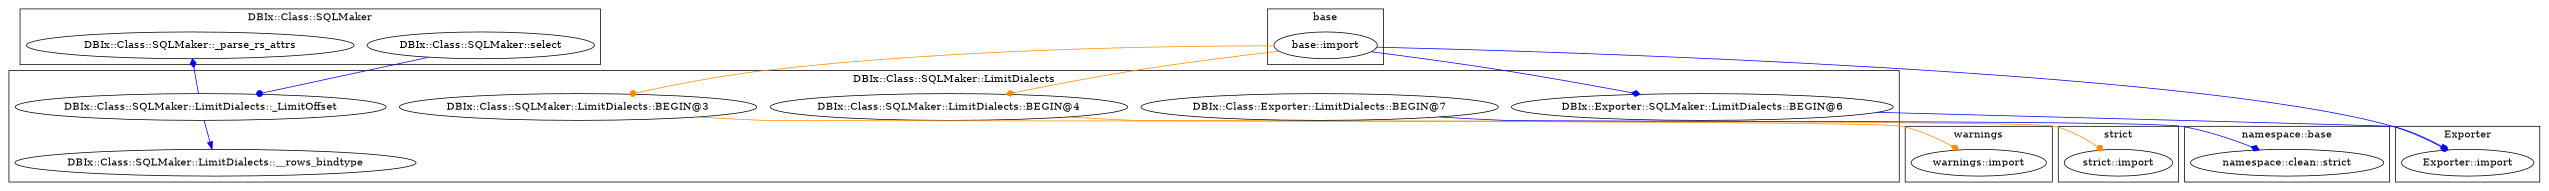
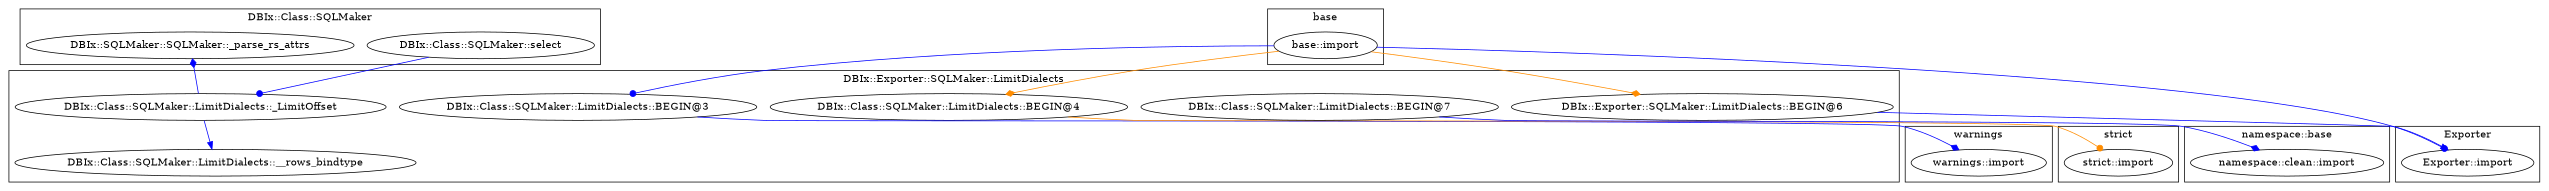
(190, 45) -> (190, 45)
(954, 55) -> (954, 55)
(1469, 65) -> (1469, 65)
(954, 79) -> (954, 79)
(1320, 107) -> (1320, 107)
(1043, 121) -> (1043, 121)
(2287, 163) -> (2287, 163)
